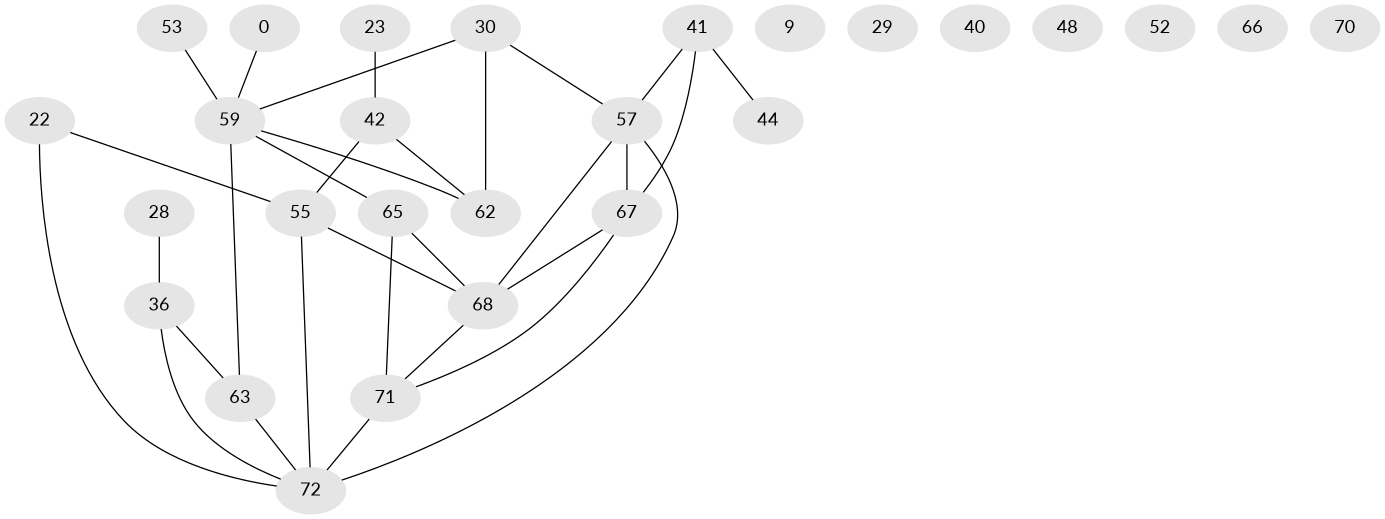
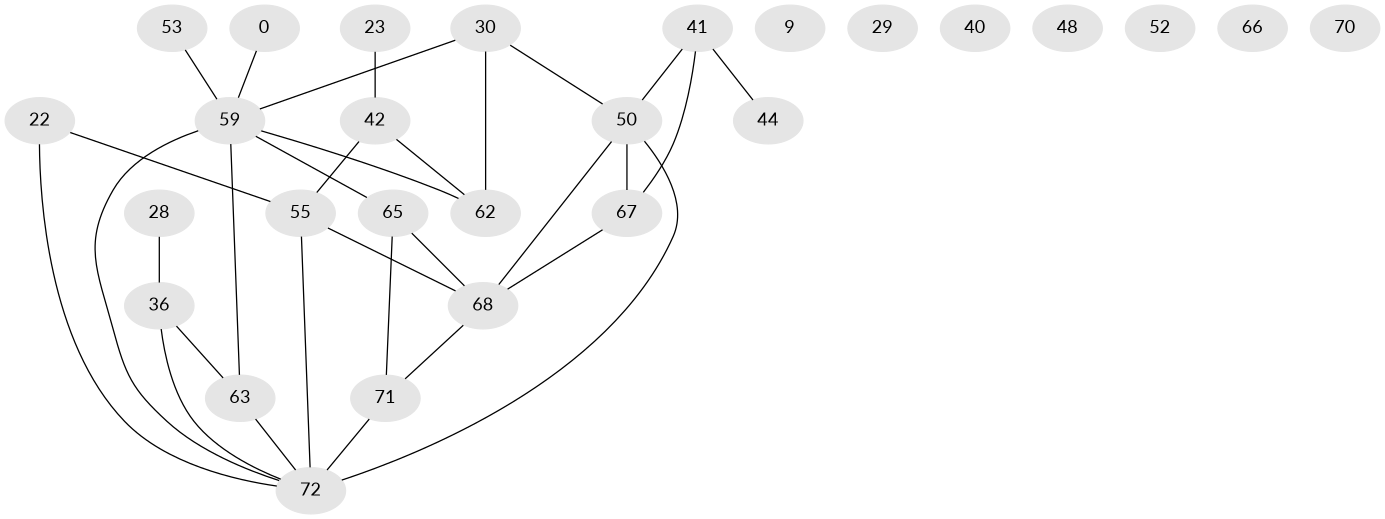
(627, 121) -> (627, 121)
none -> (111, 322)
(529, 329) -> none
